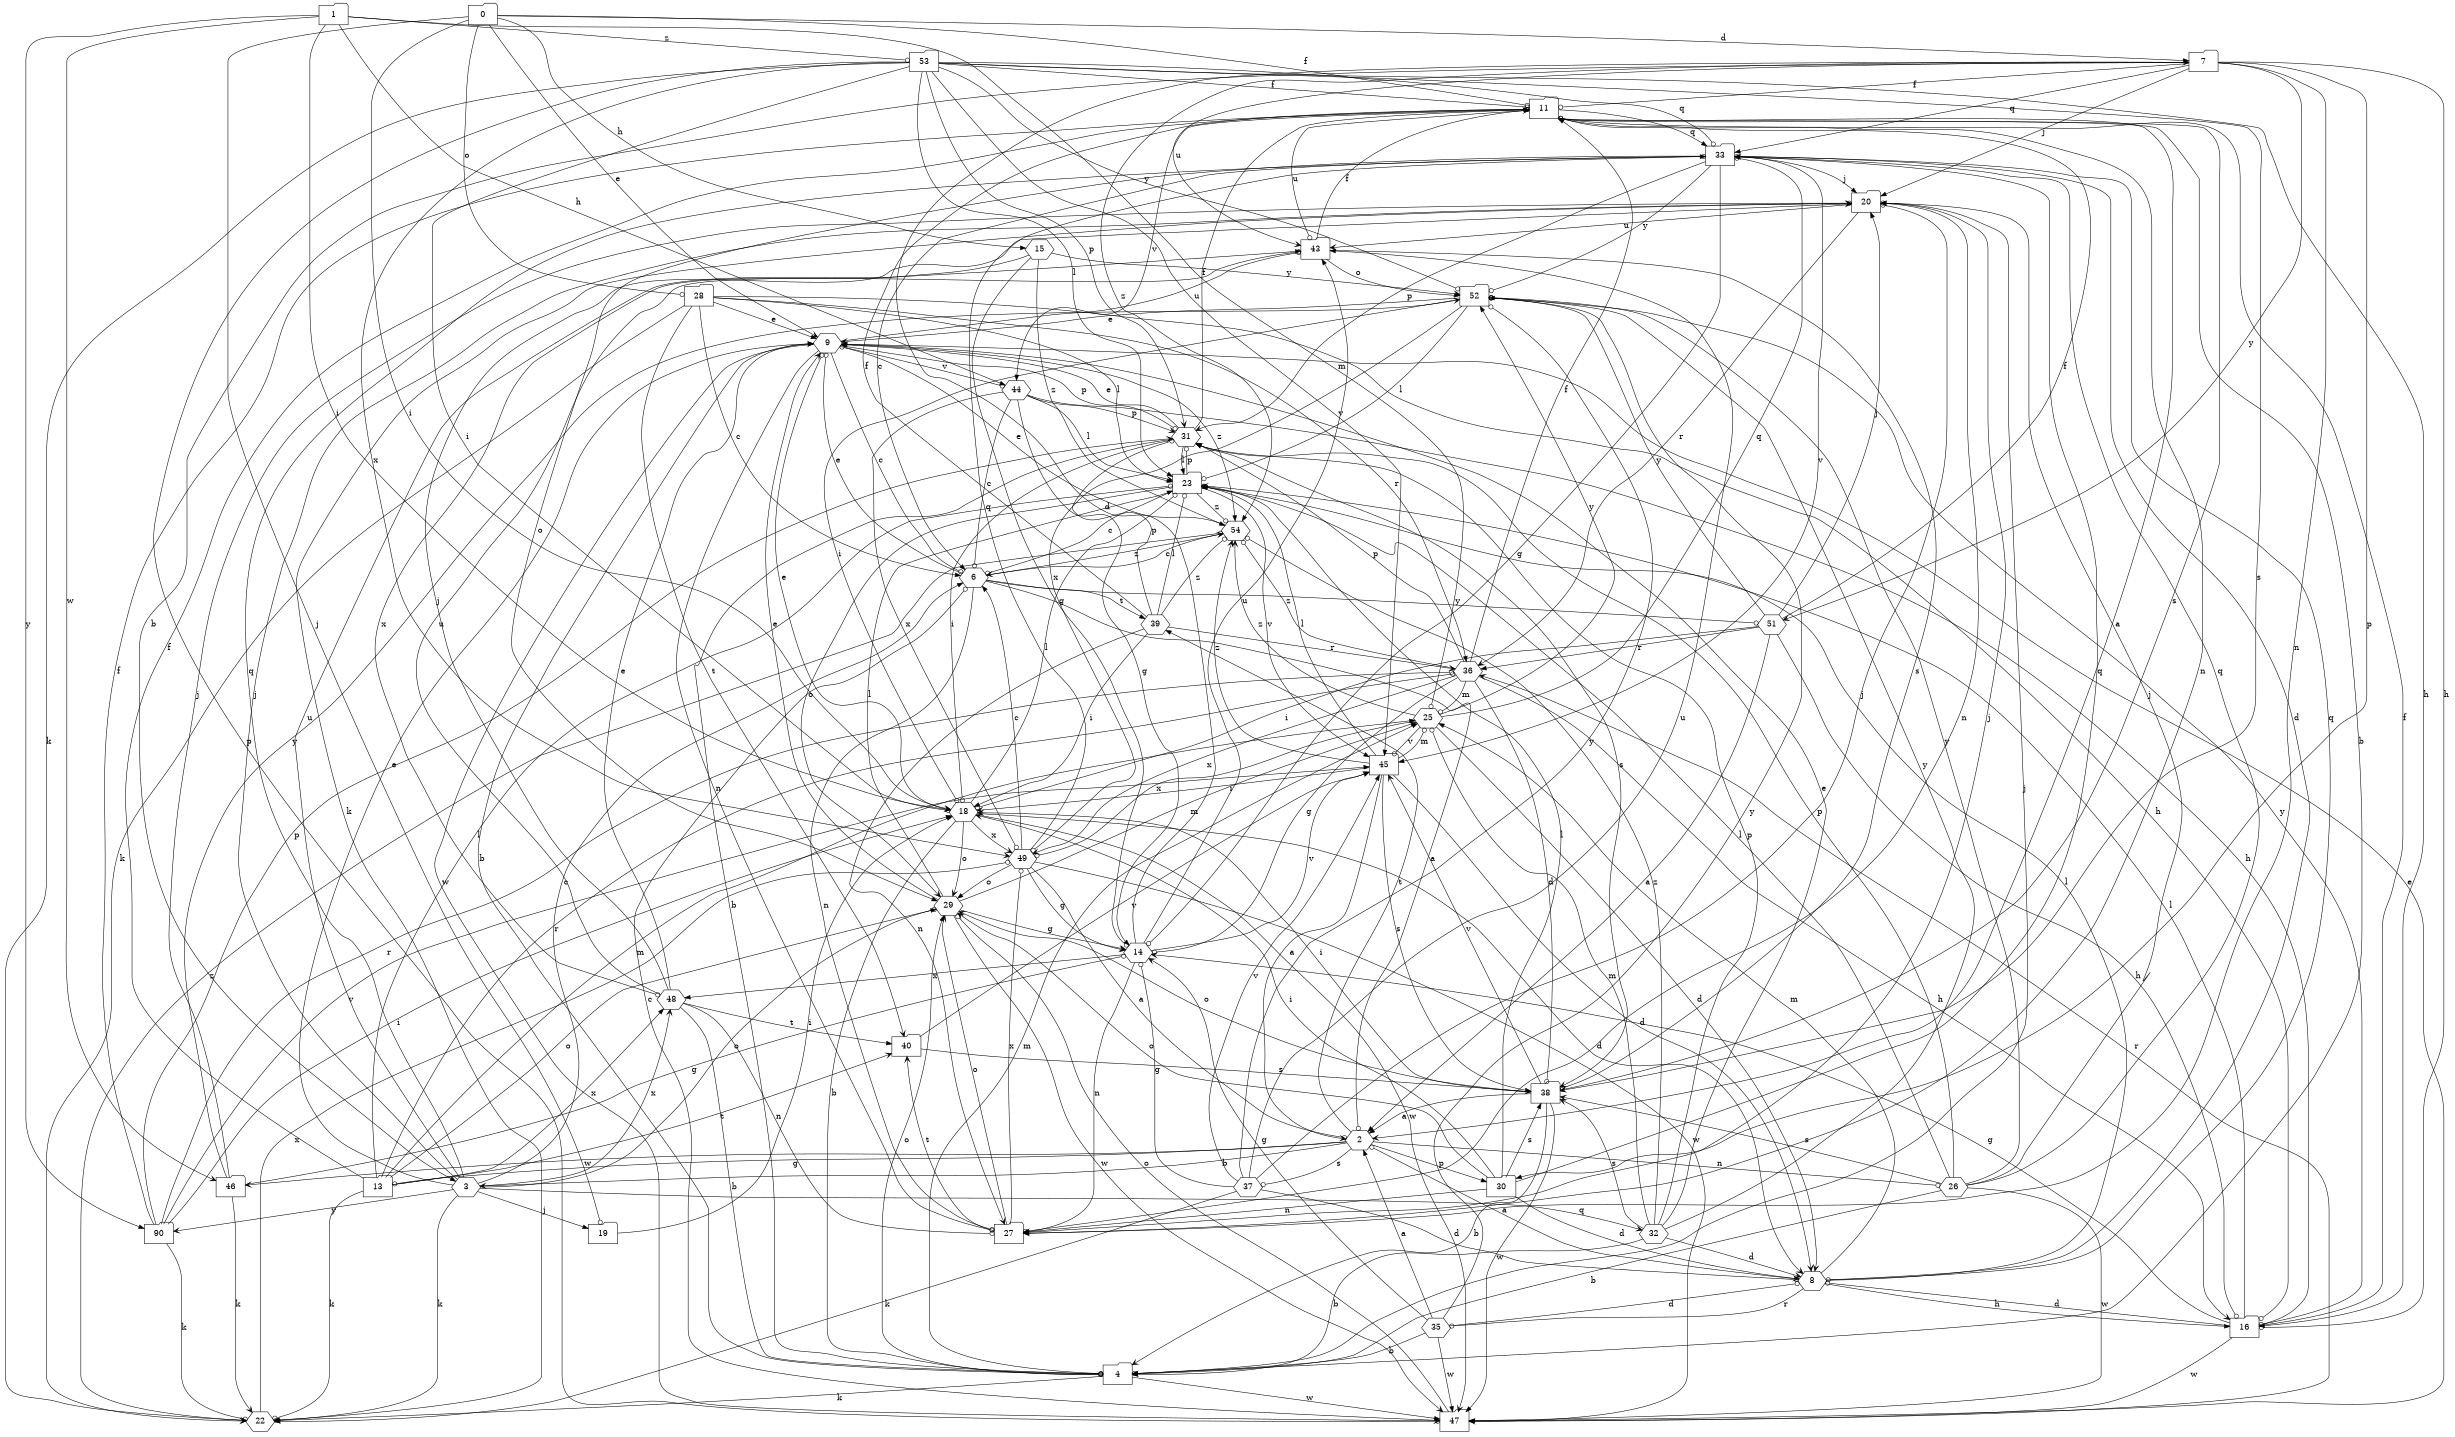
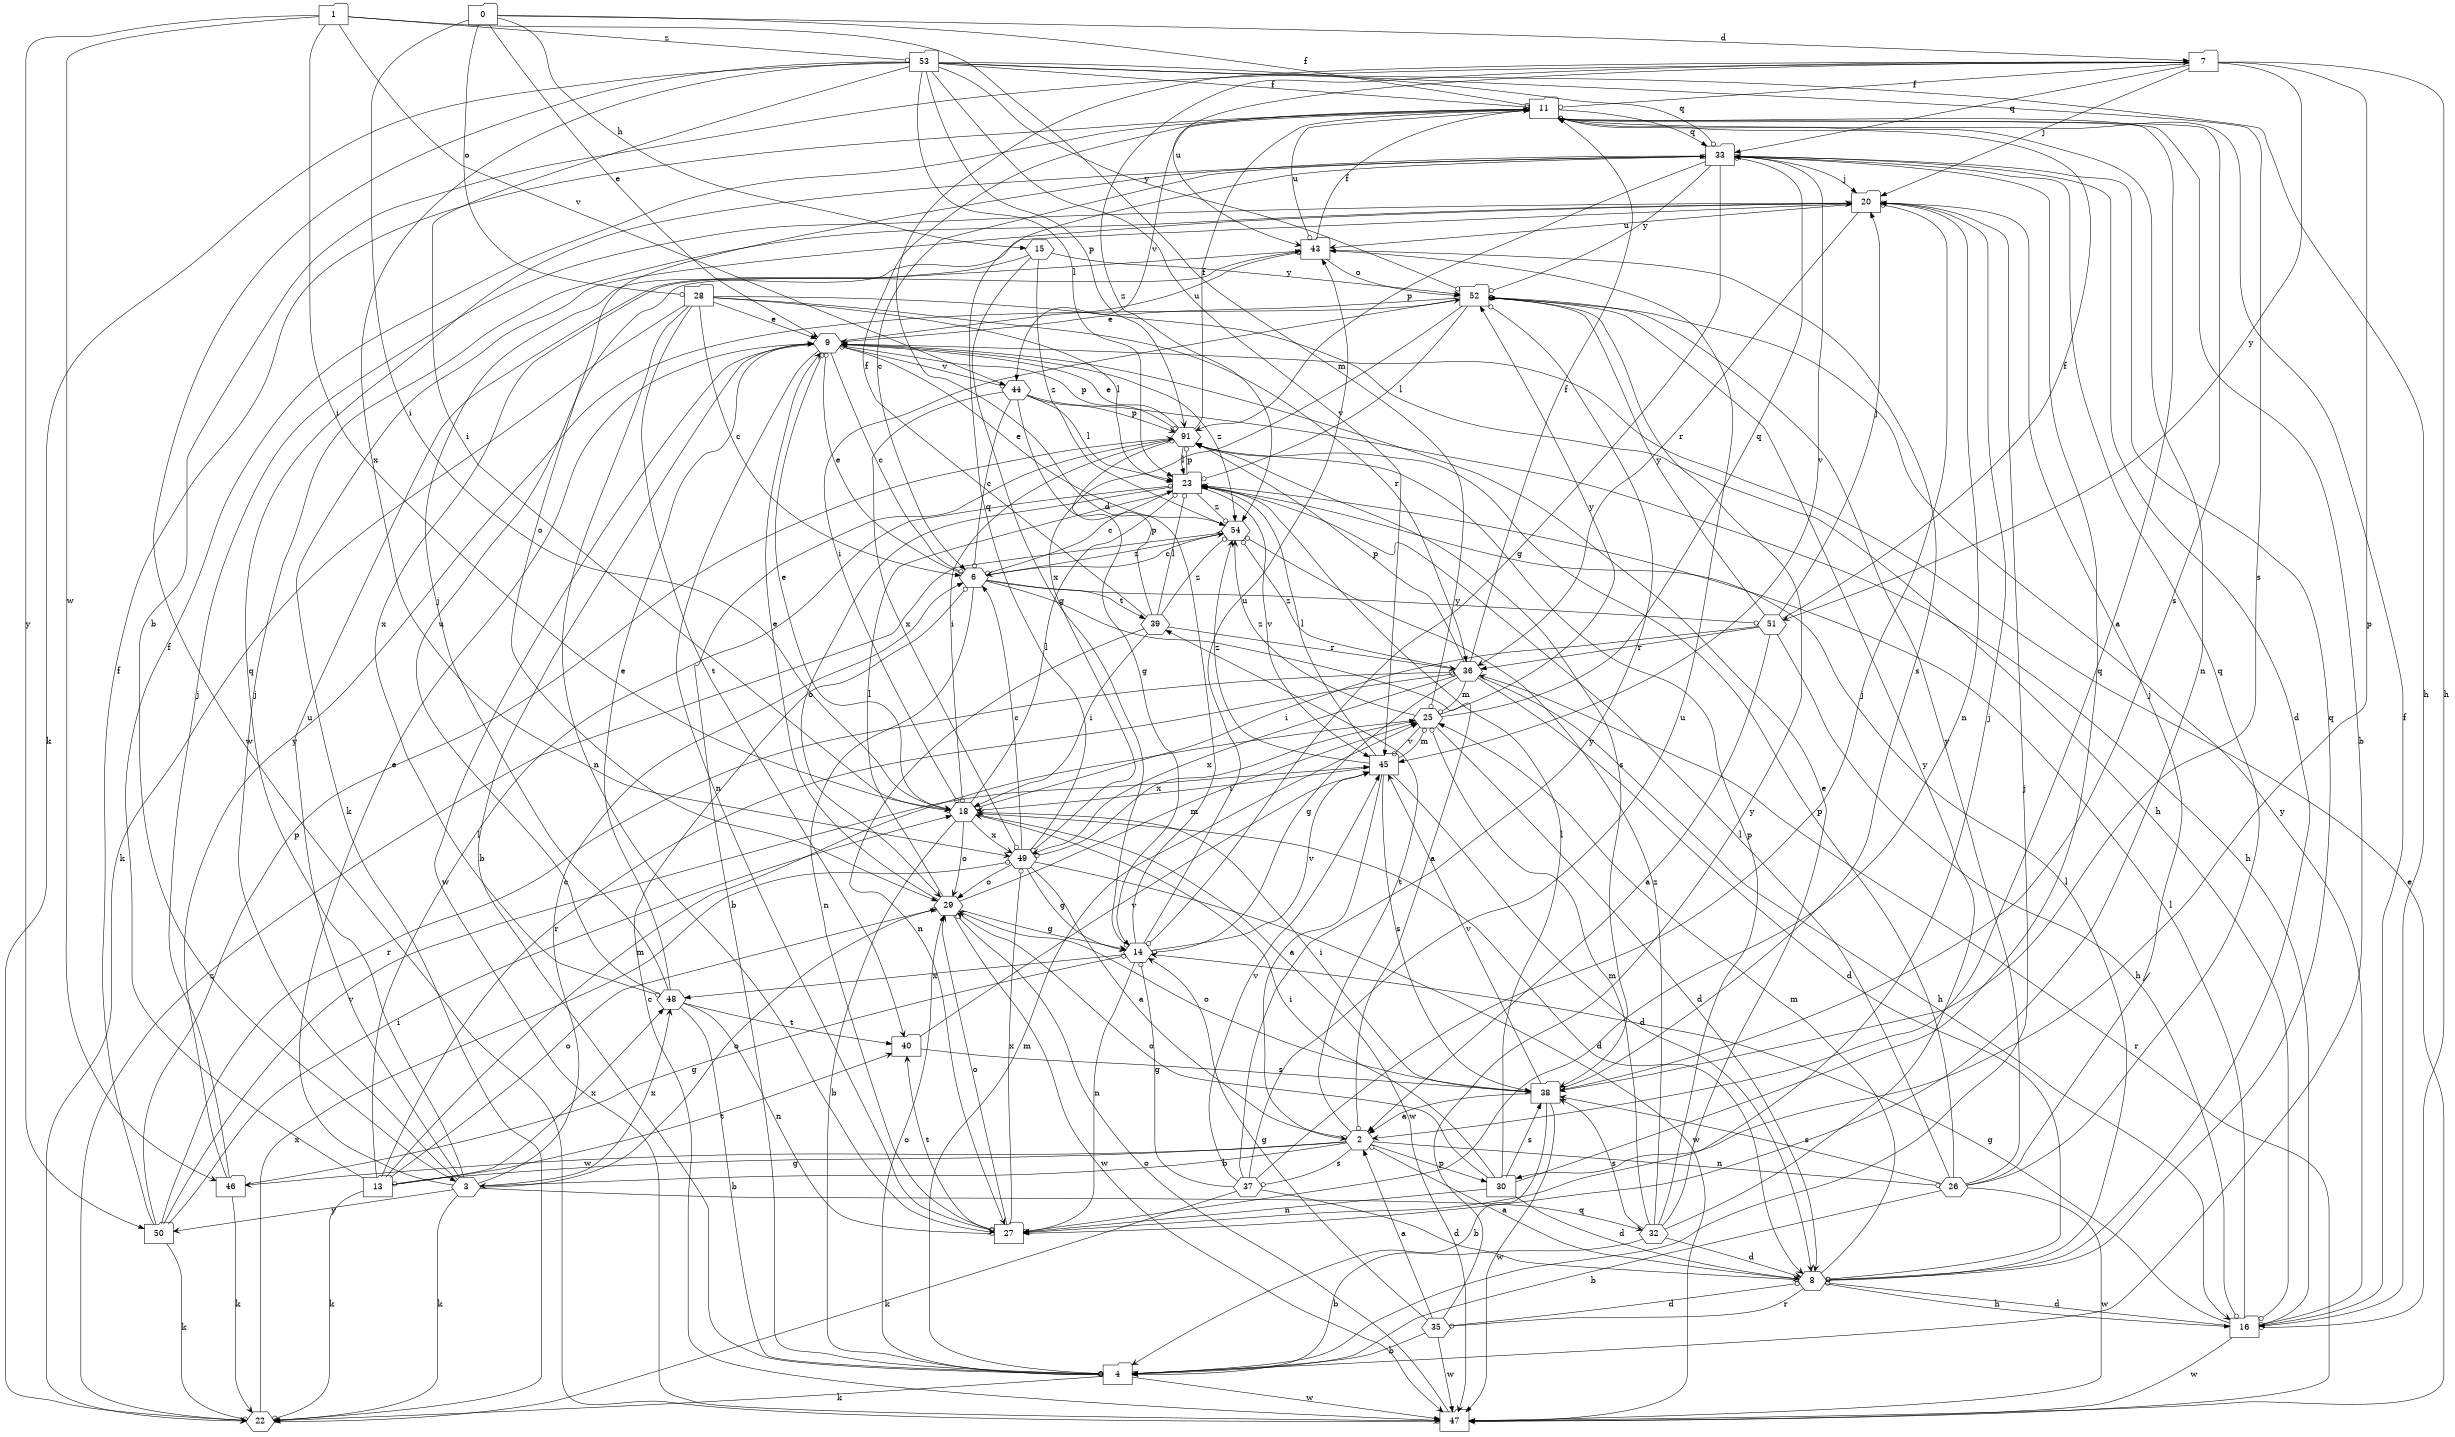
(578, 203) -> (578, 203)
(1186, 437) -> (1186, 437)
(249, 742) -> (249, 742)
(1545, 862) -> (1903, 1014)
(2162, 1113) -> (623, 828)
(159, 1234) -> (159, 1234)
(603, 1234) -> none
